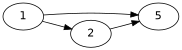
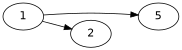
(121, 26) -> none
